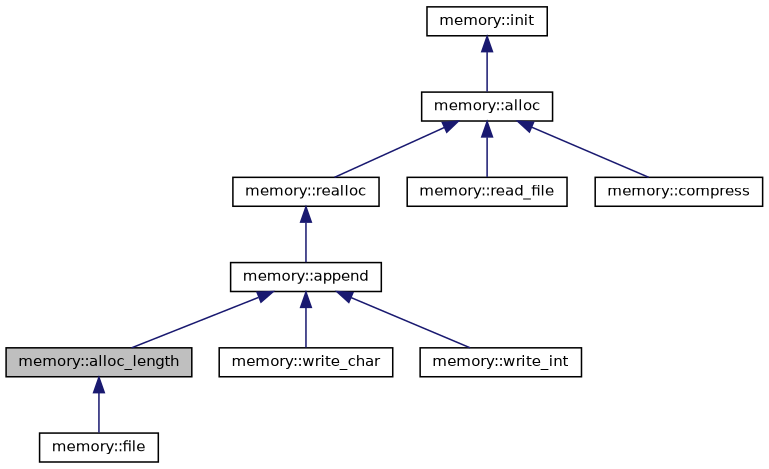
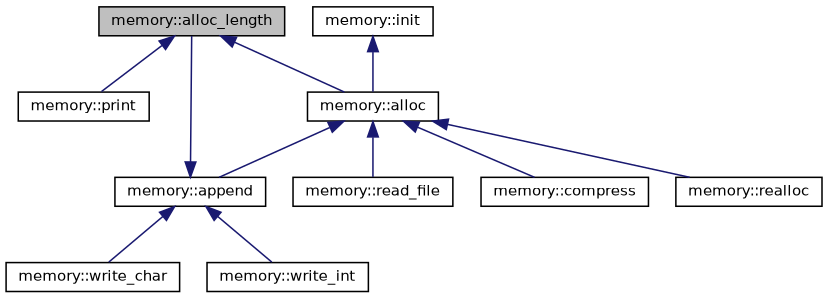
none -> (290, 67)
(306, 242) -> (274, 152)
(99, 448) -> (84, 107)
